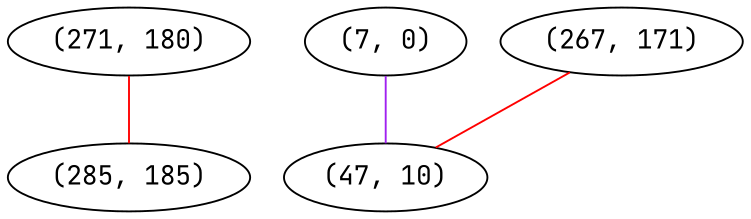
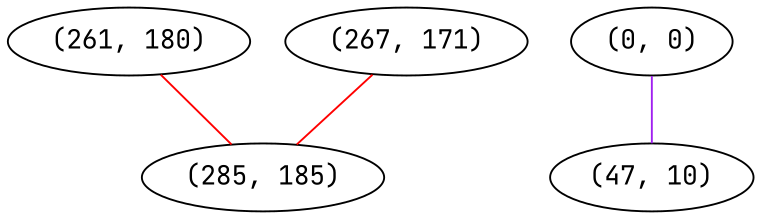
(129, 42) -> (129, 42)
(386, 42) -> (652, 42)
(503, 110) -> (335, 110)
